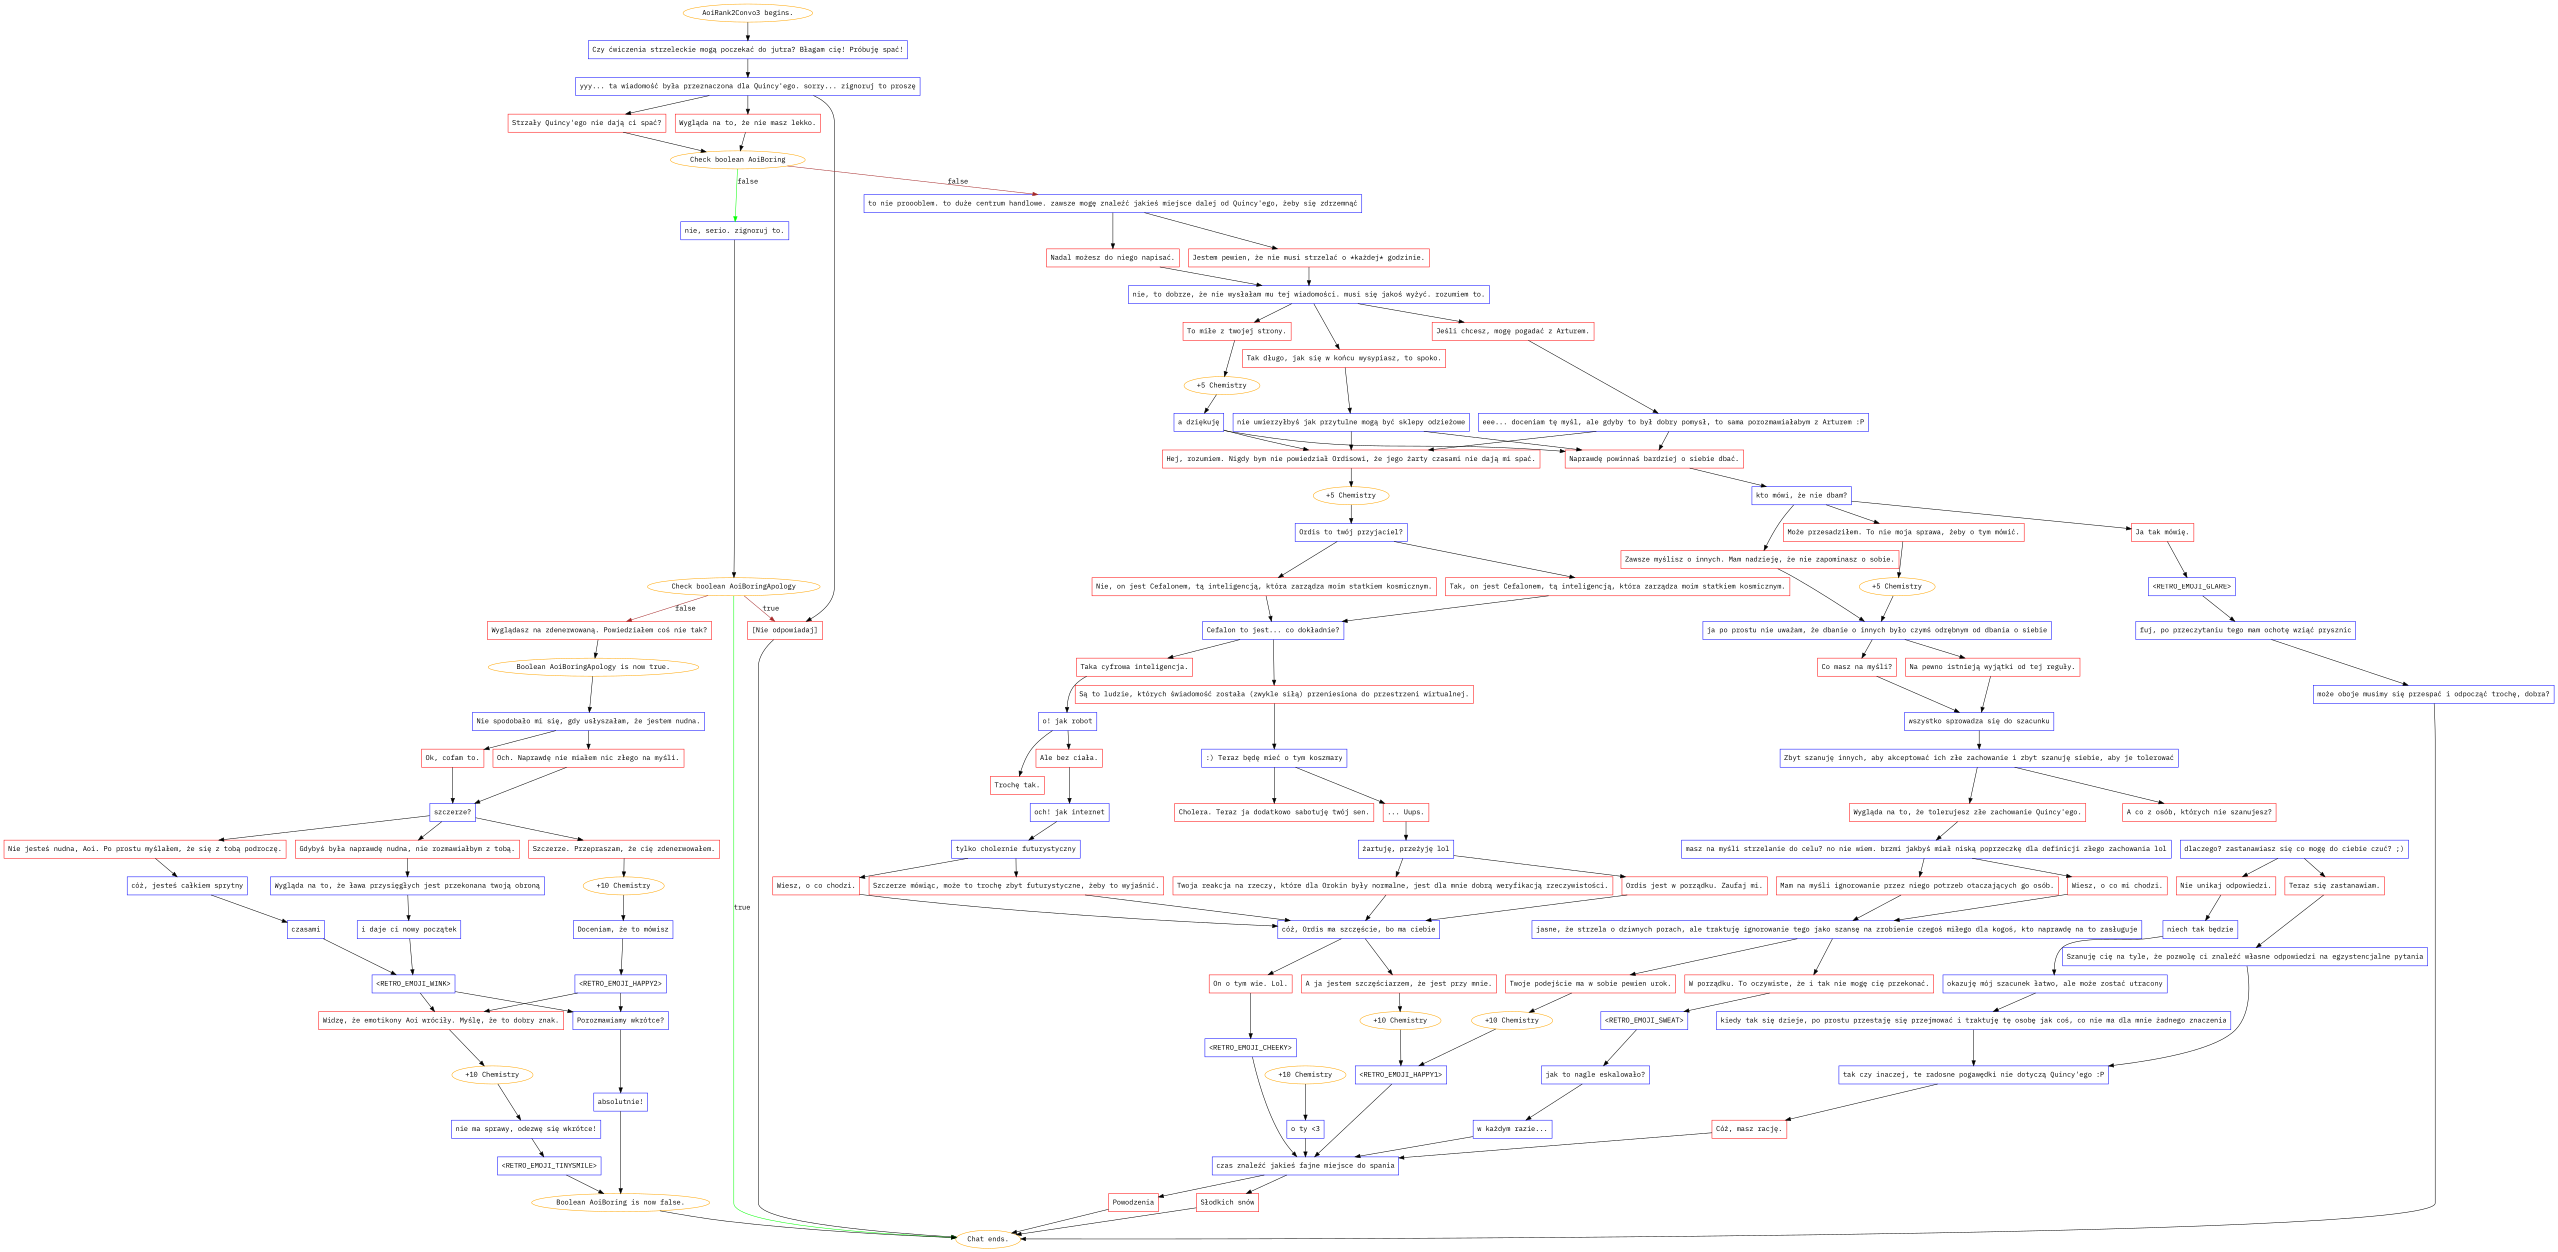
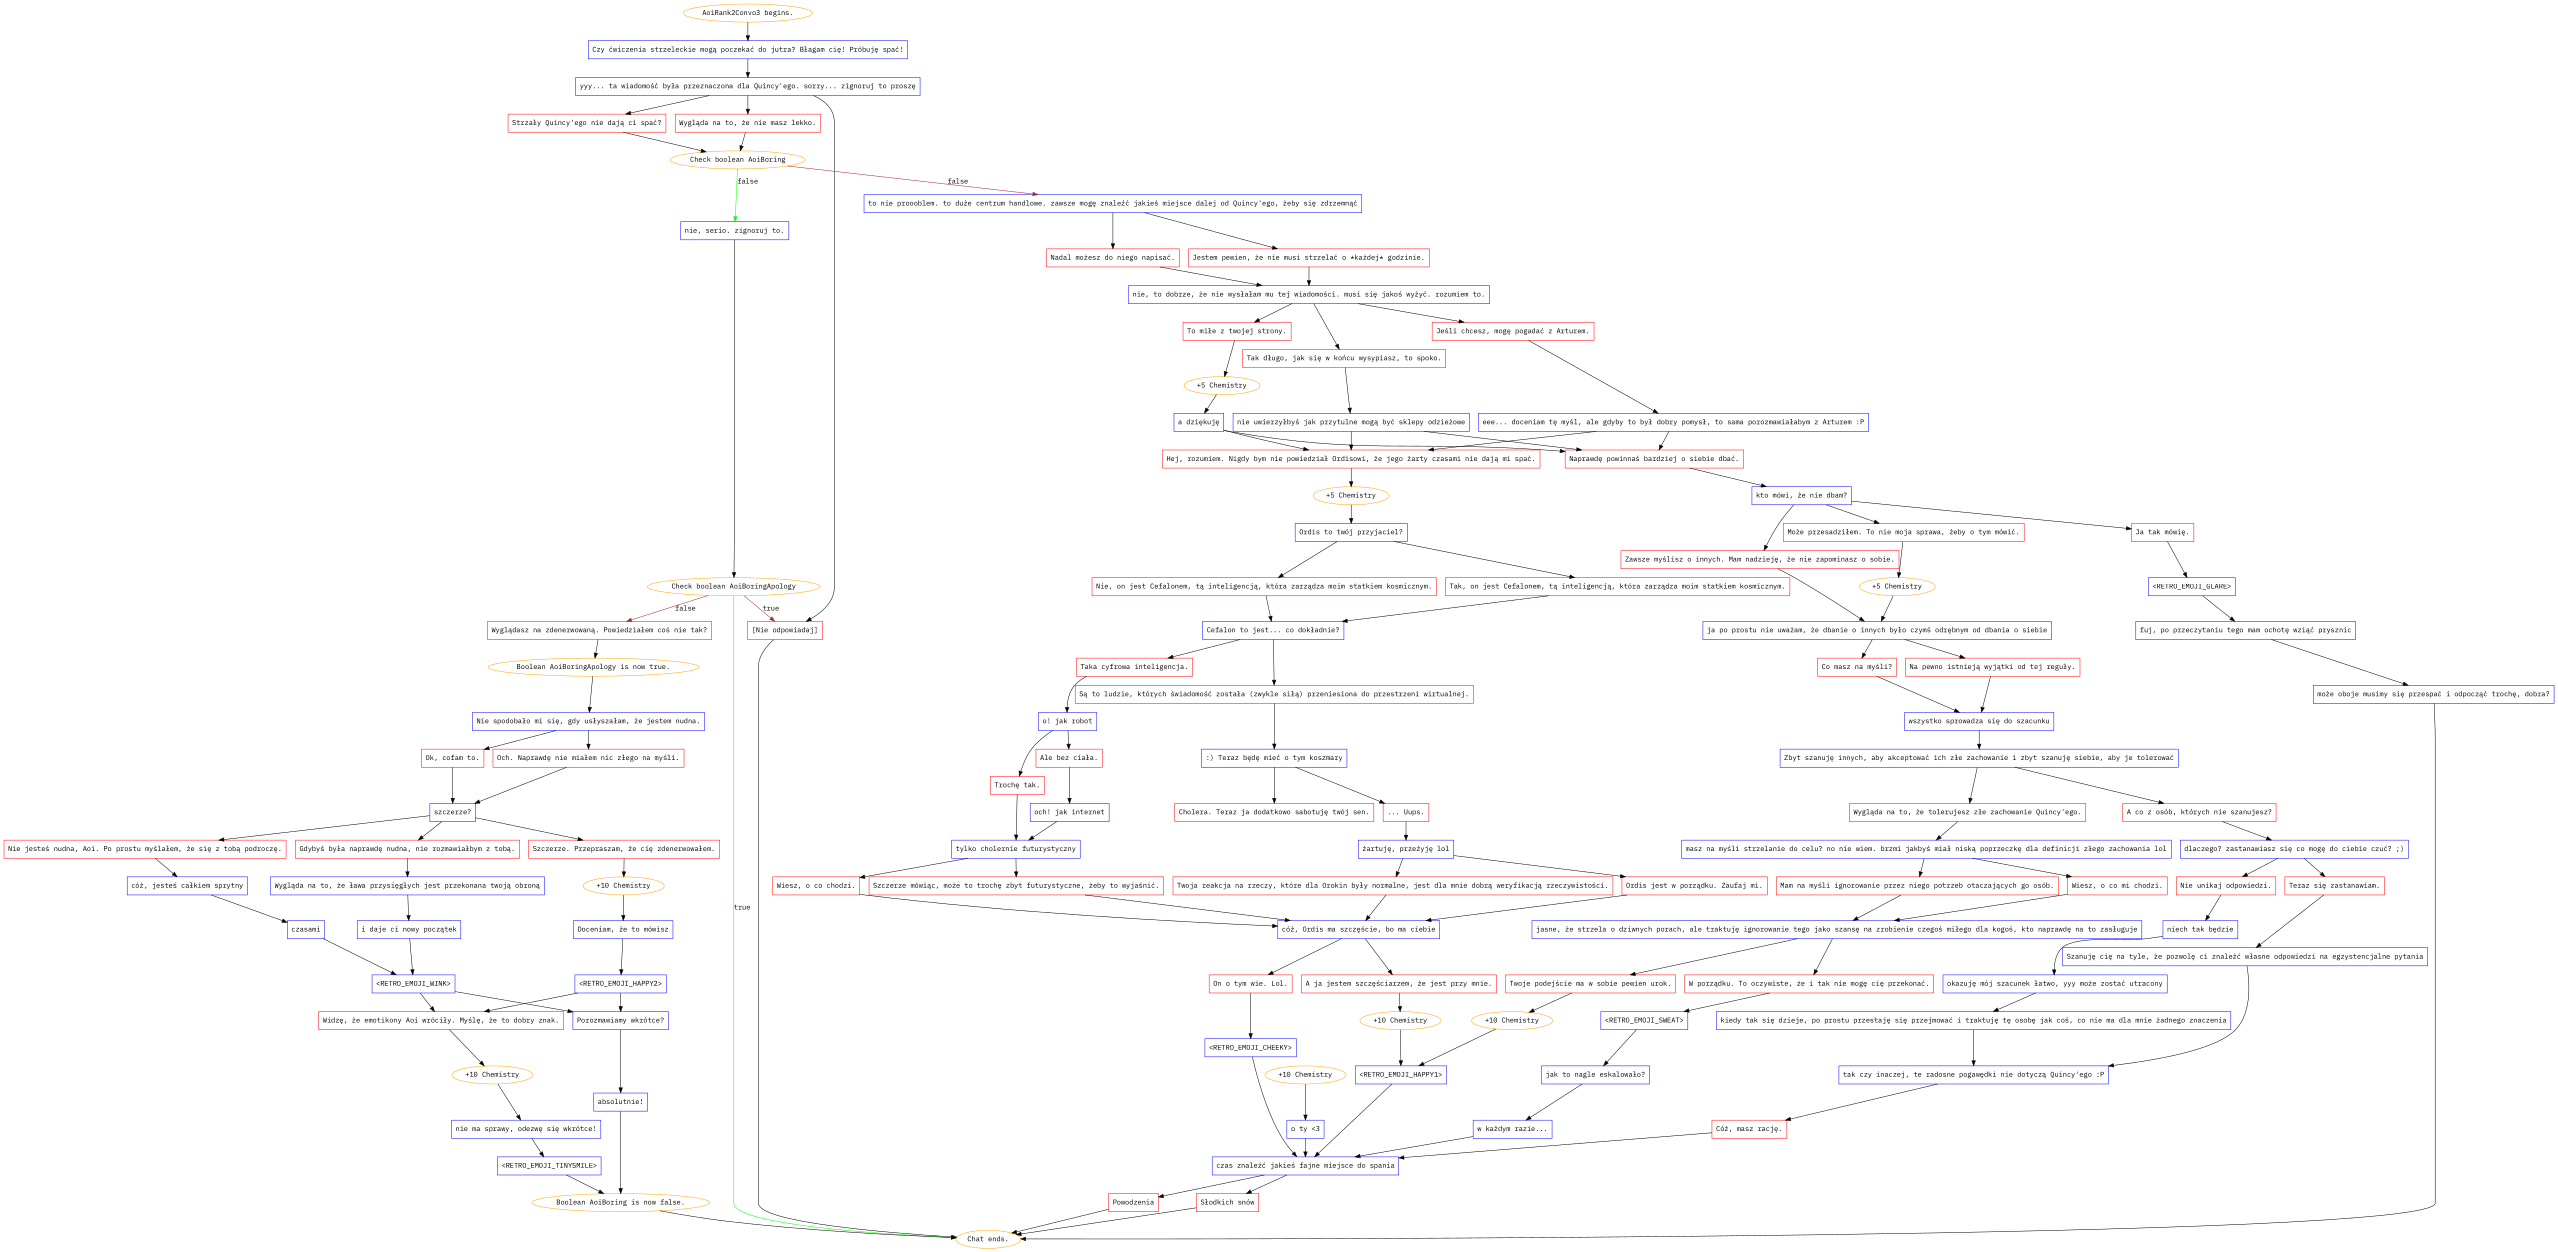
none -> (1017, 815)
none -> (2244, 830)
(2055, 984) -> (2055, 984)
